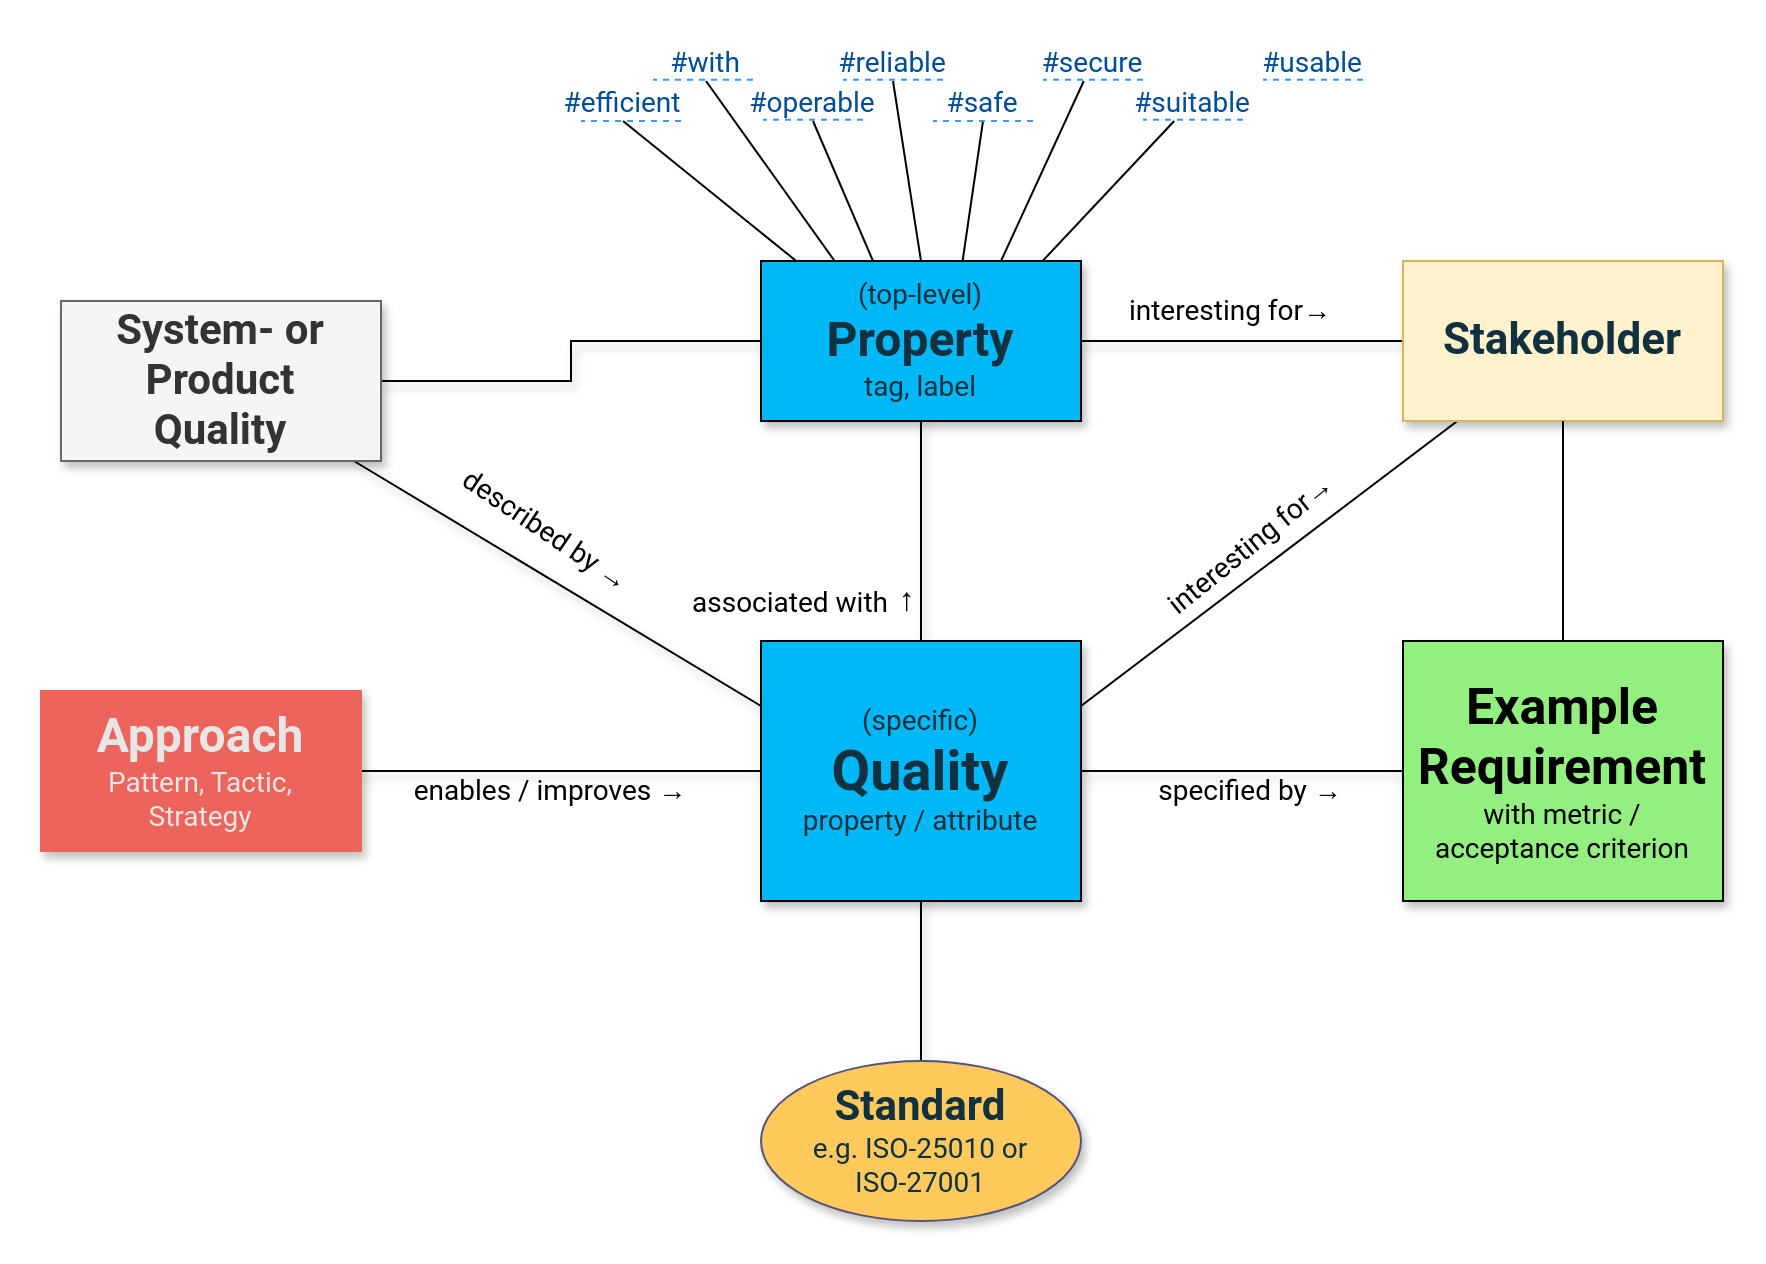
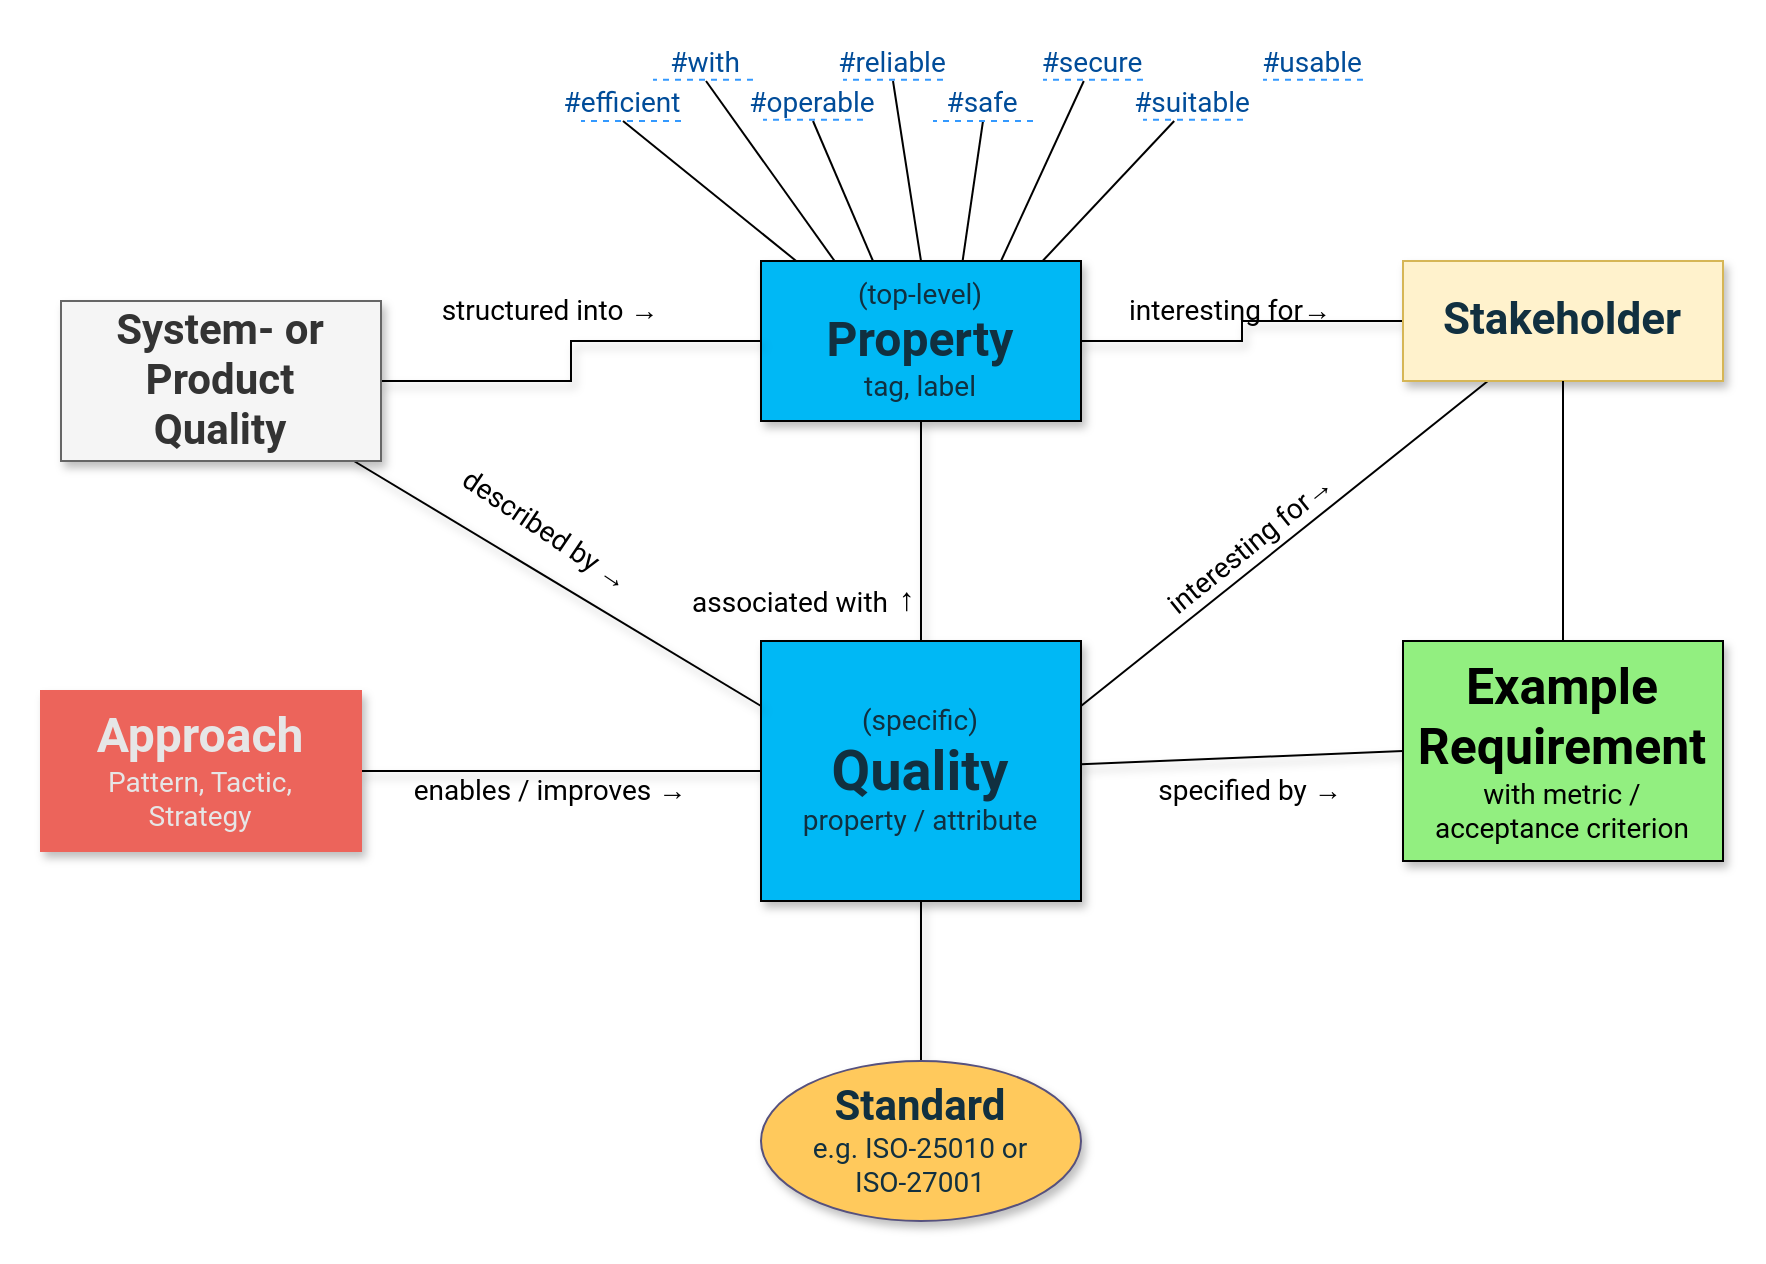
none -> (551, 311)
(1563, 341) -> (1563, 321)
(1563, 771) -> (1563, 751)
